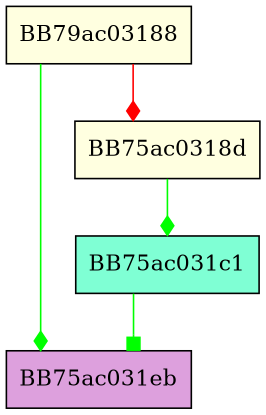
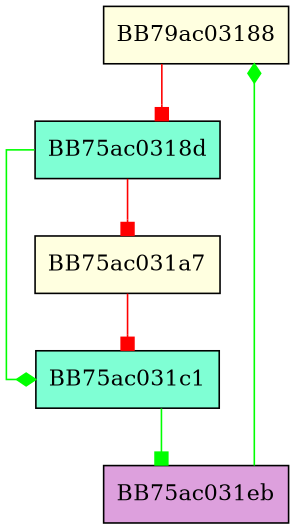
(133, 83) -> (162, 84)
(167, 150) -> (128, 150)
(41, 198) -> (254, 274)
none -> (128, 265)
